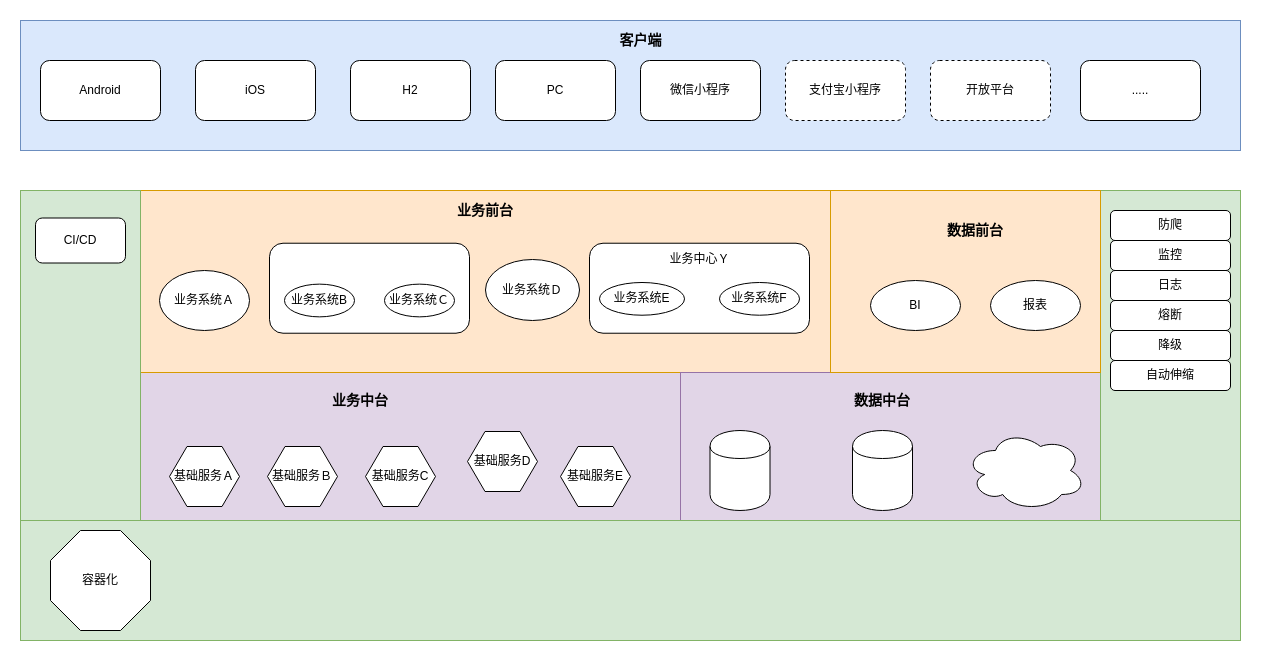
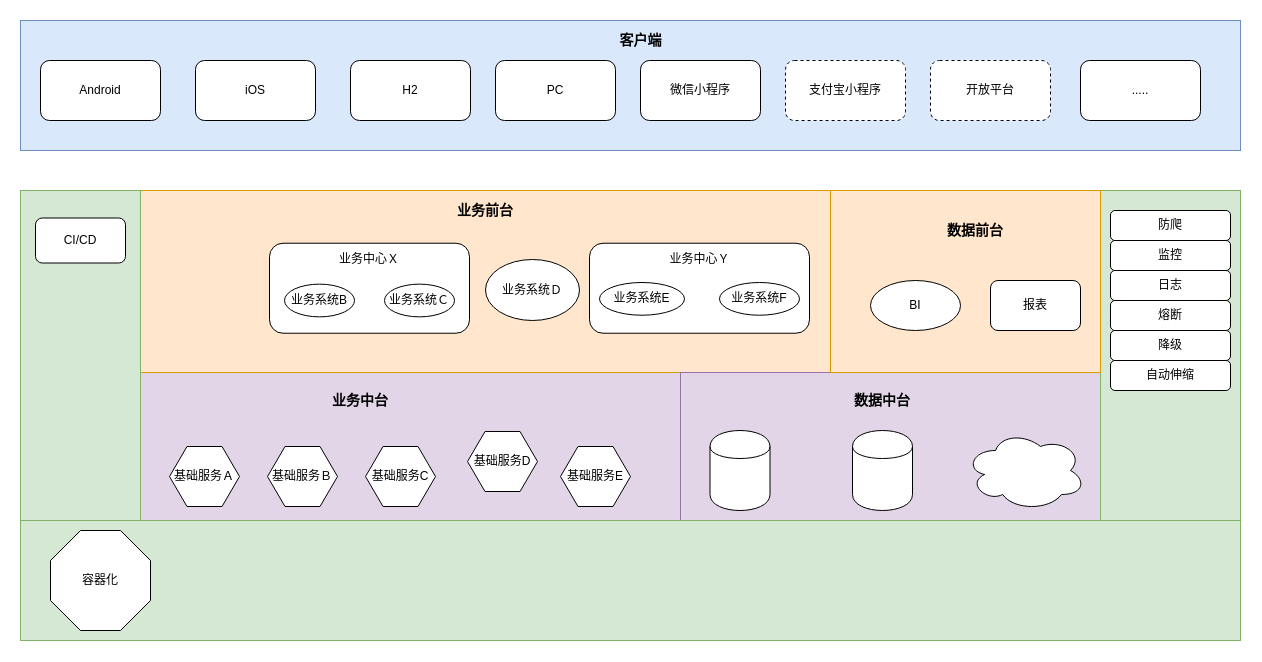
none -> (370, 260)
(205, 301) -> none
(1036, 306) -> (1036, 306)
